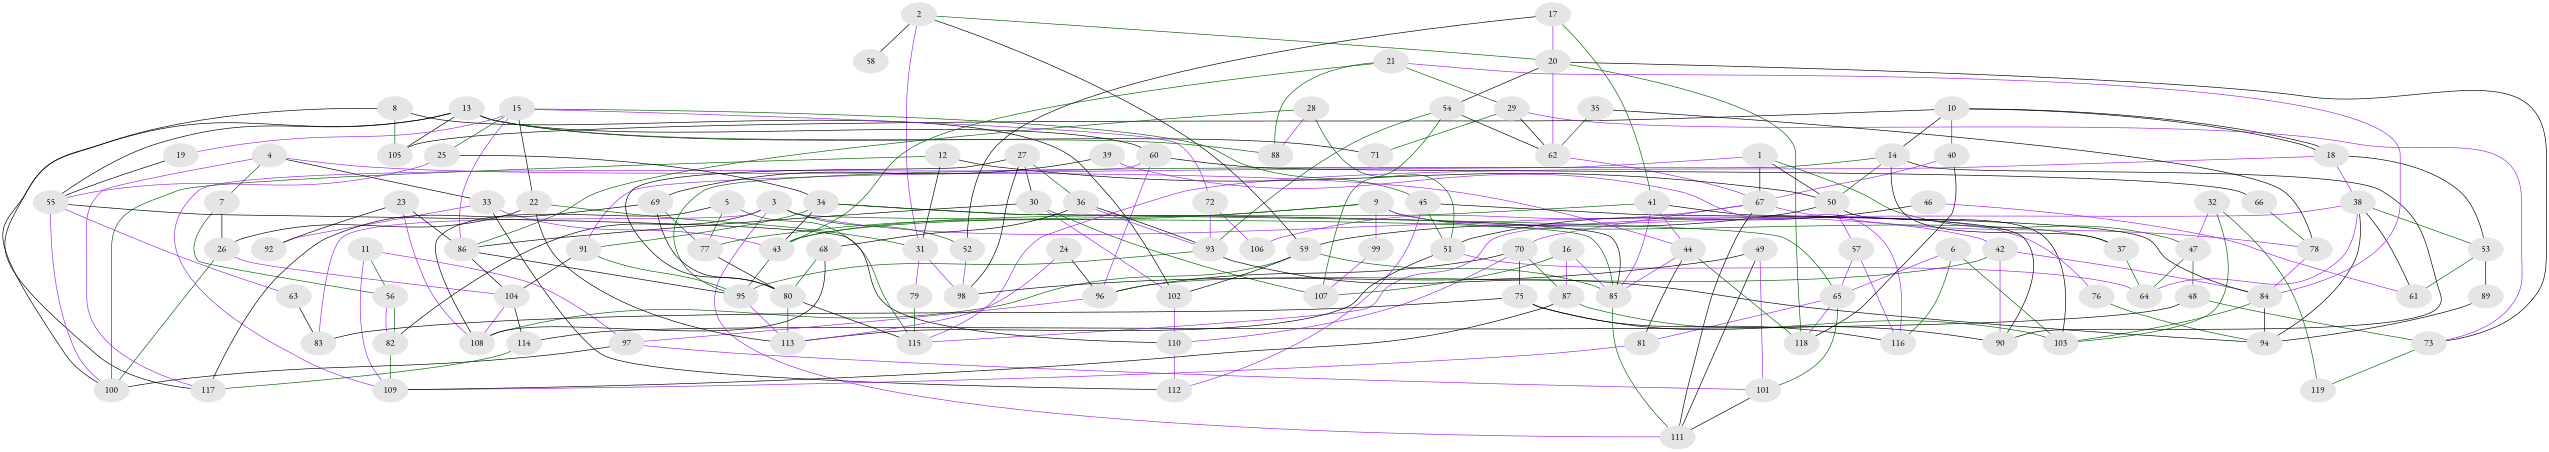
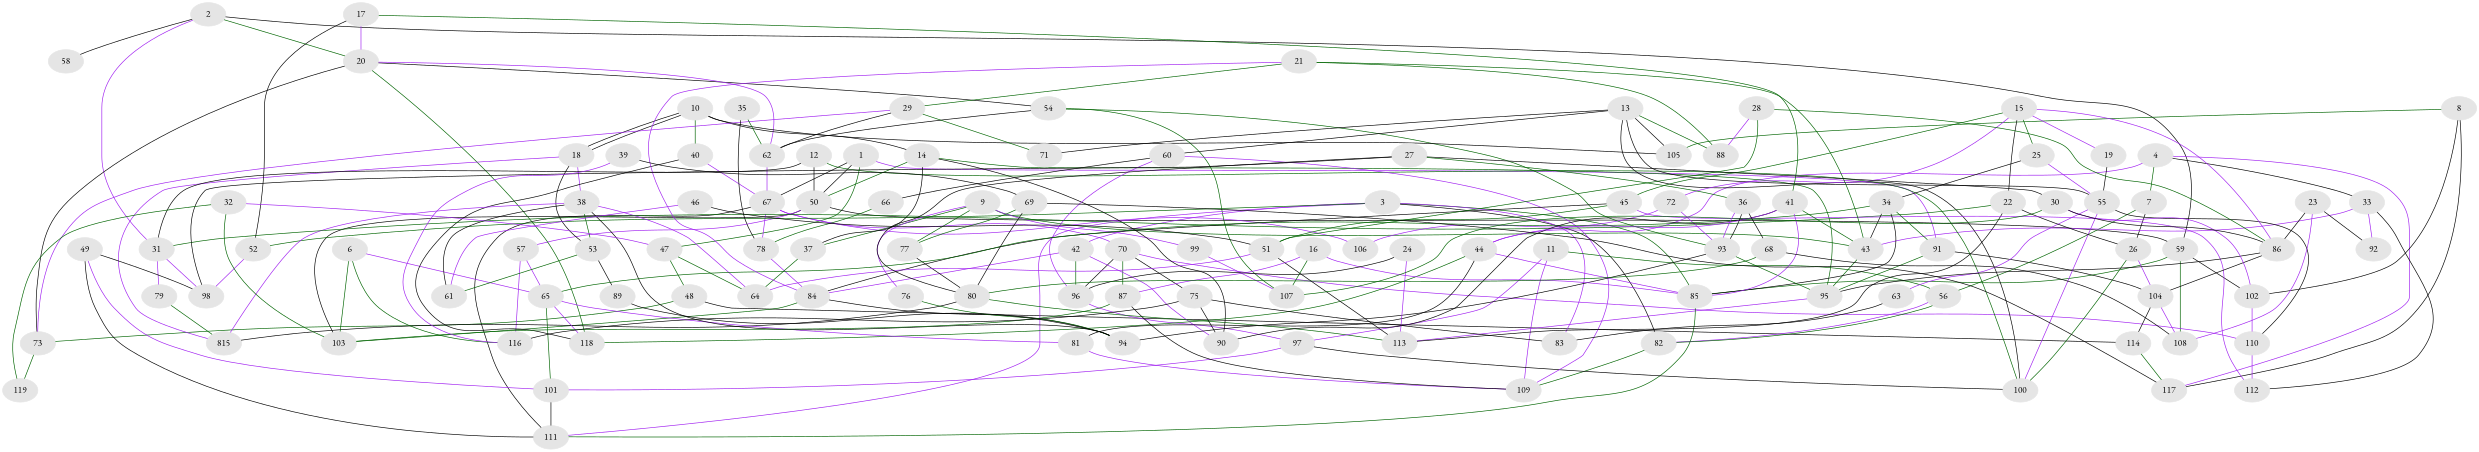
(727, 202) -> none
(914, 343) -> (224, 343)
